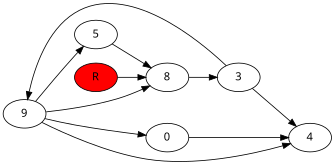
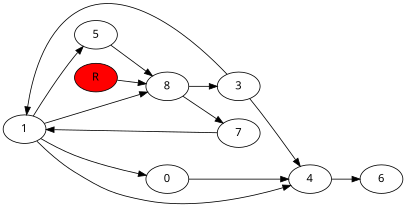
(25, 114) -> (25, 129)
none -> (239, 133)
none -> (381, 179)
